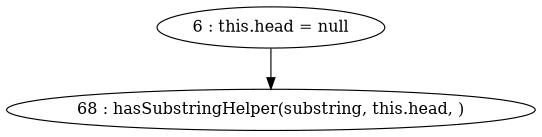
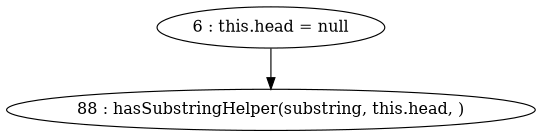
(271, 110) -> (271, 110)
